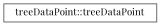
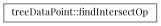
(80, 13) -> (80, 13)
